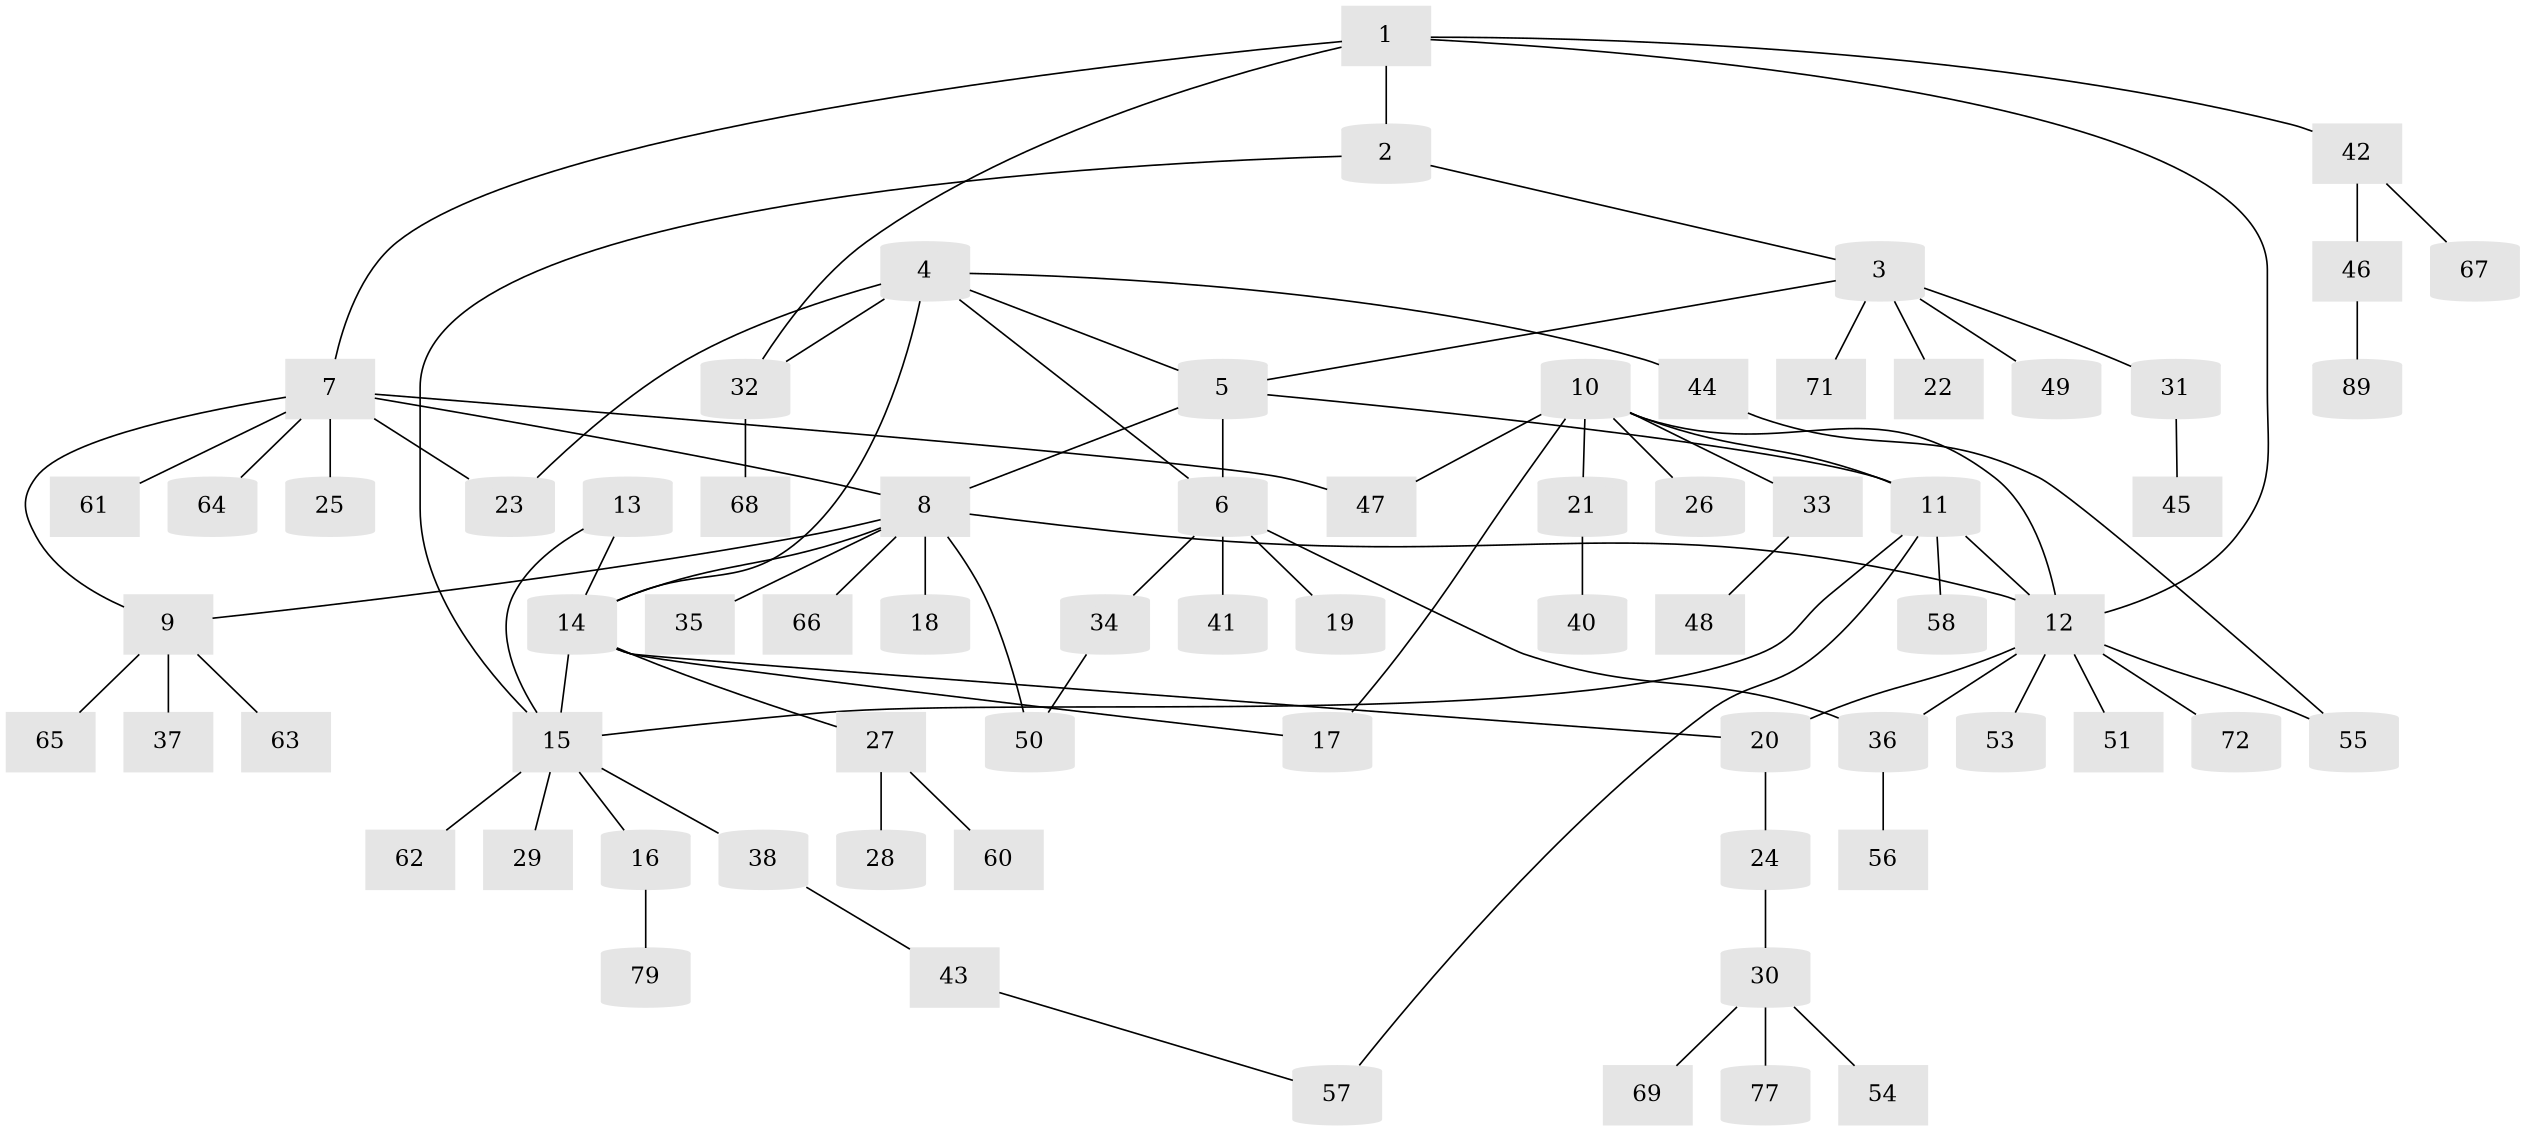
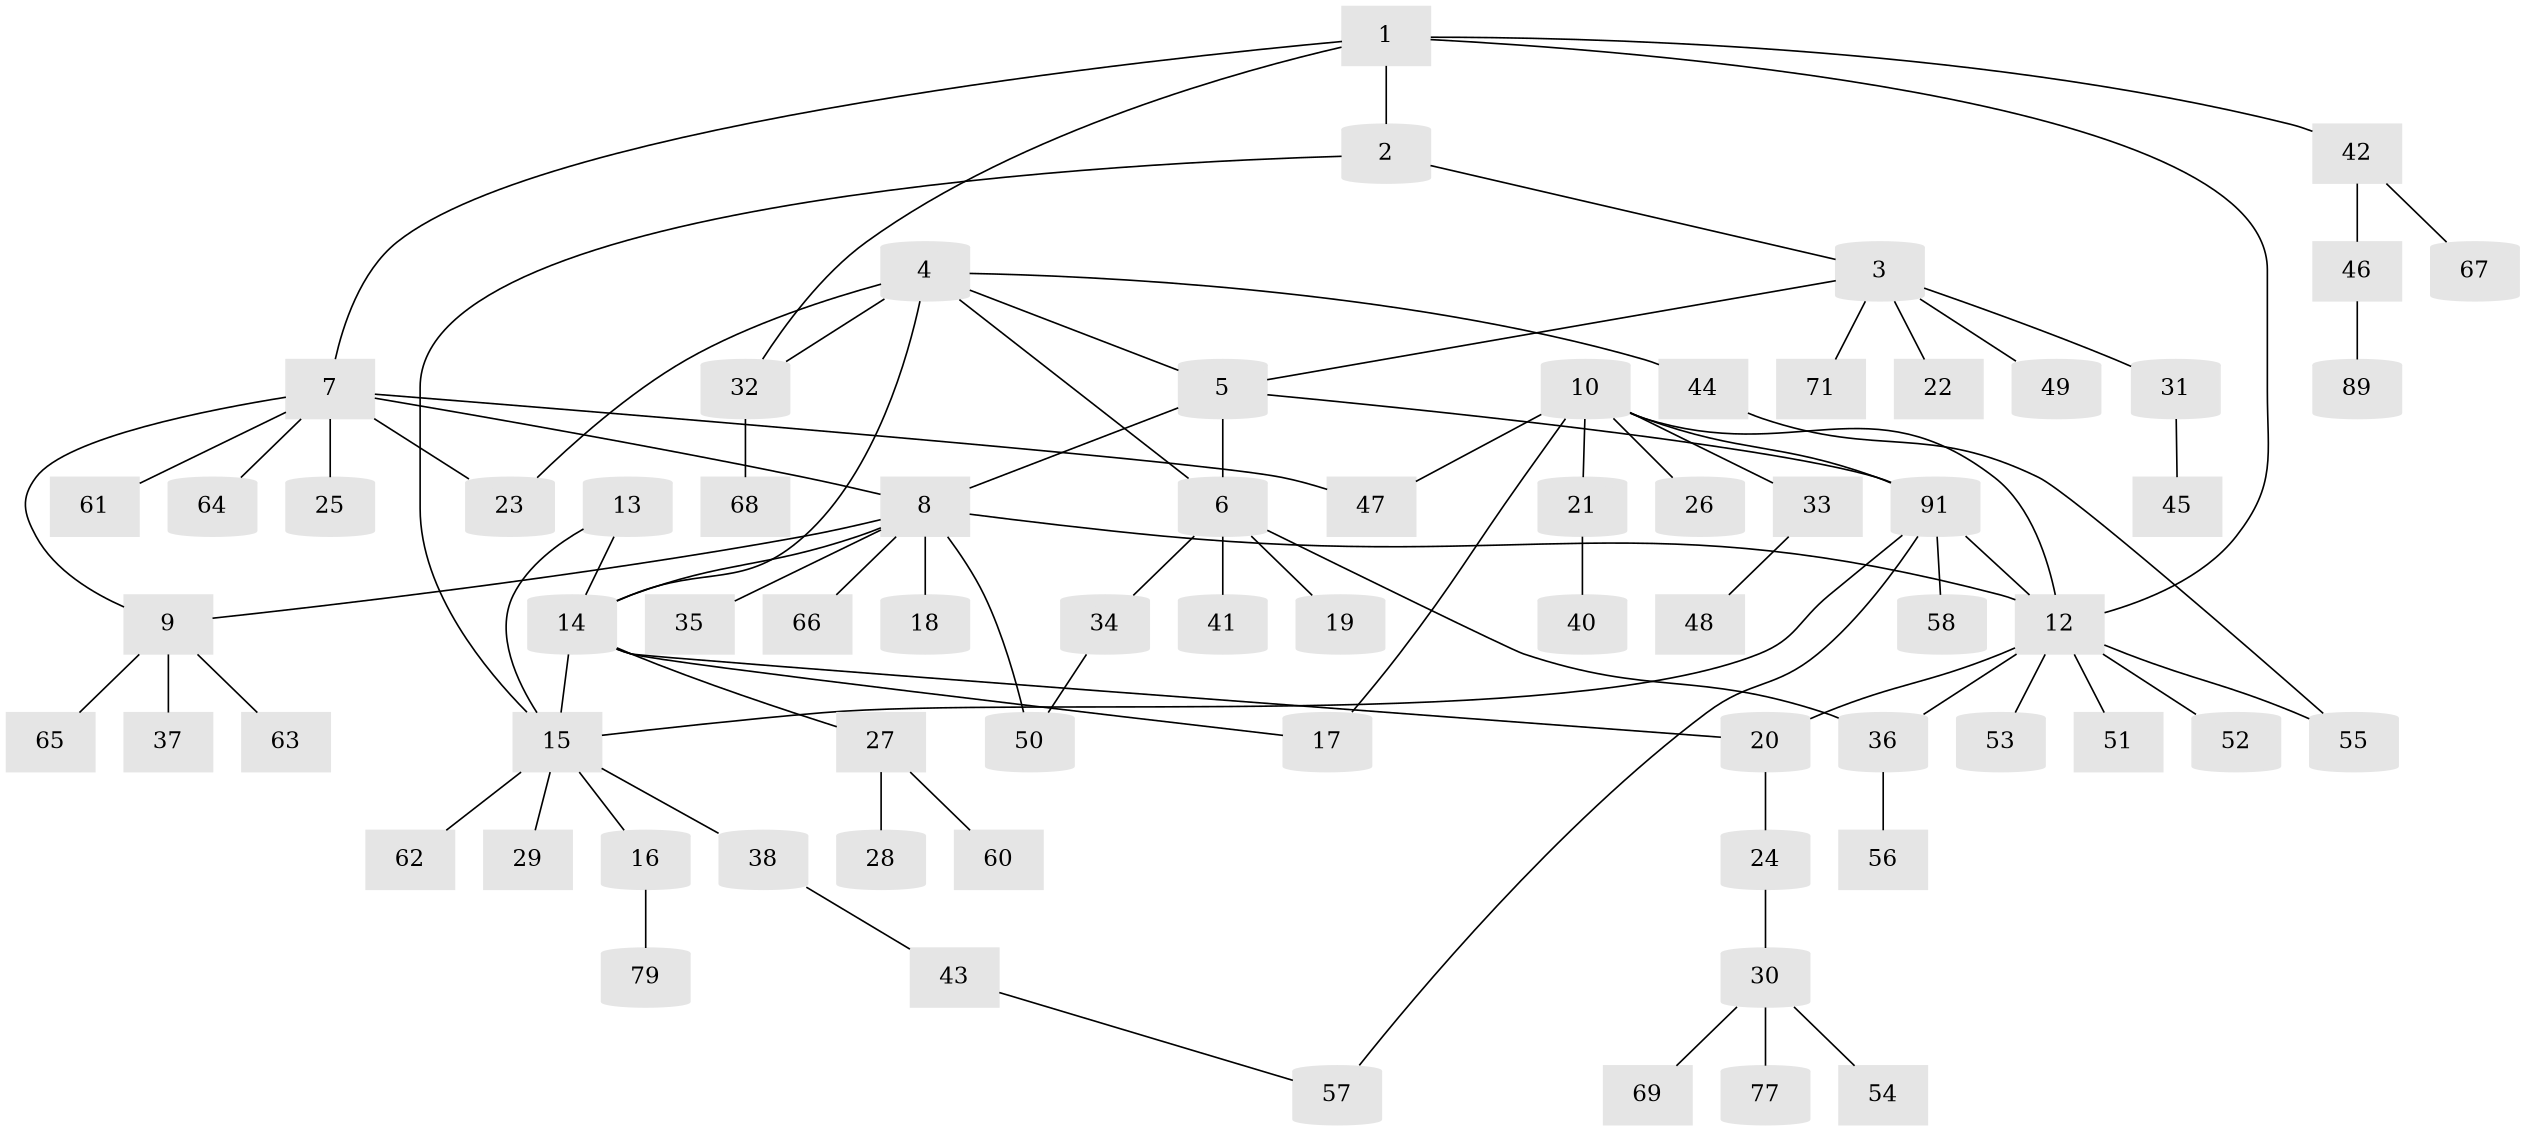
(1936, 507) -> (1936, 507)
(2236, 742) -> (2236, 742)
